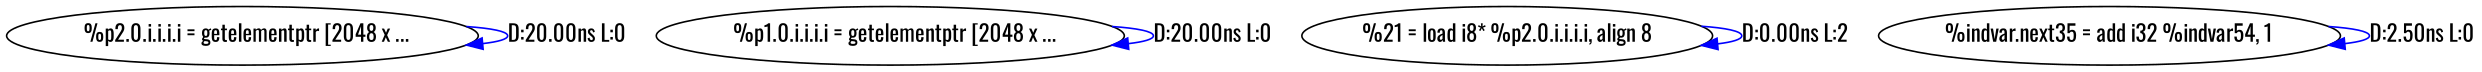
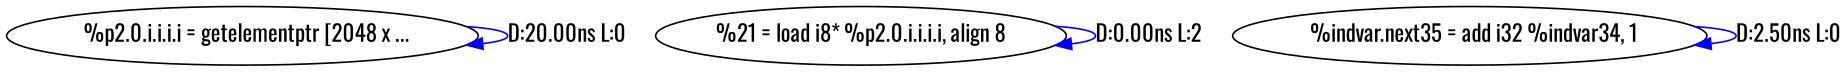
(890, 36) -> none
(2109, 36) -> (1470, 36)
